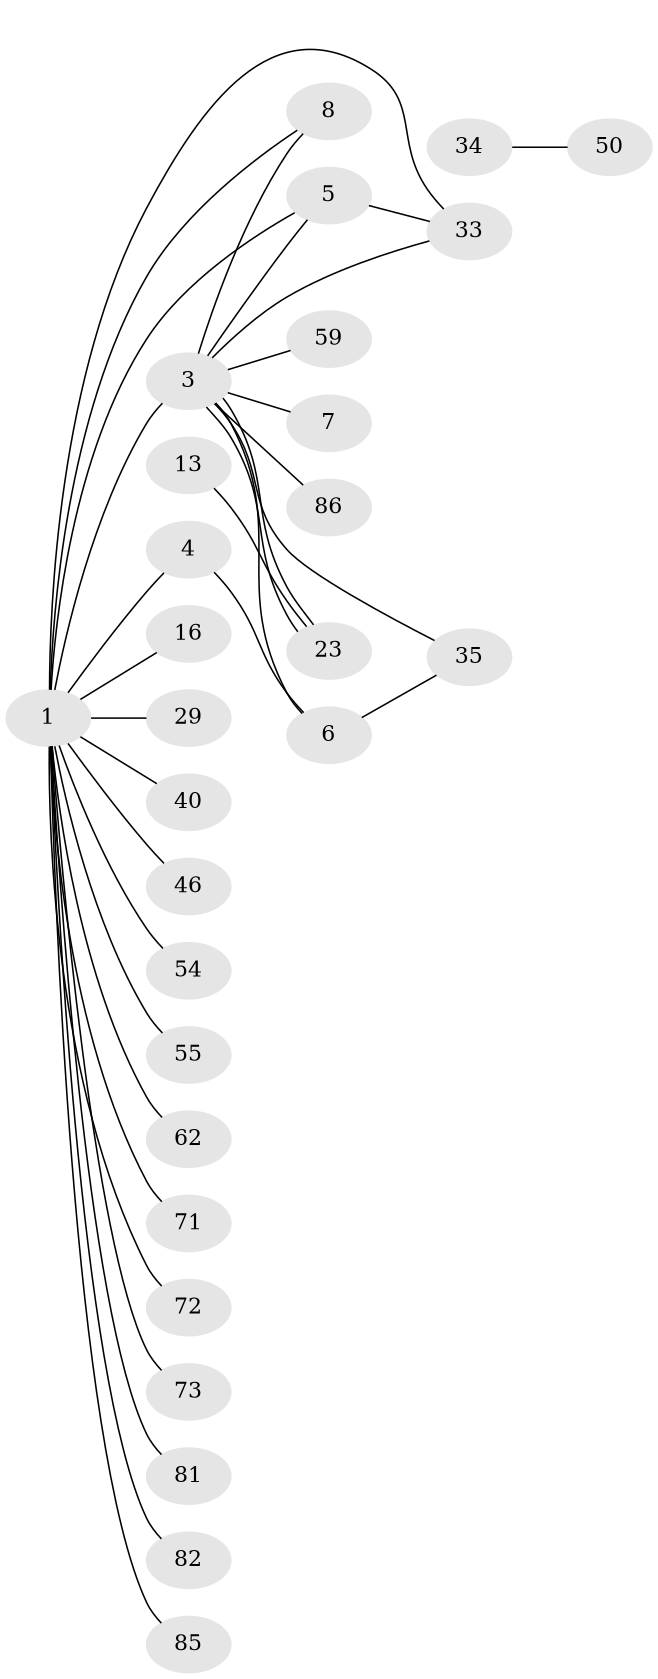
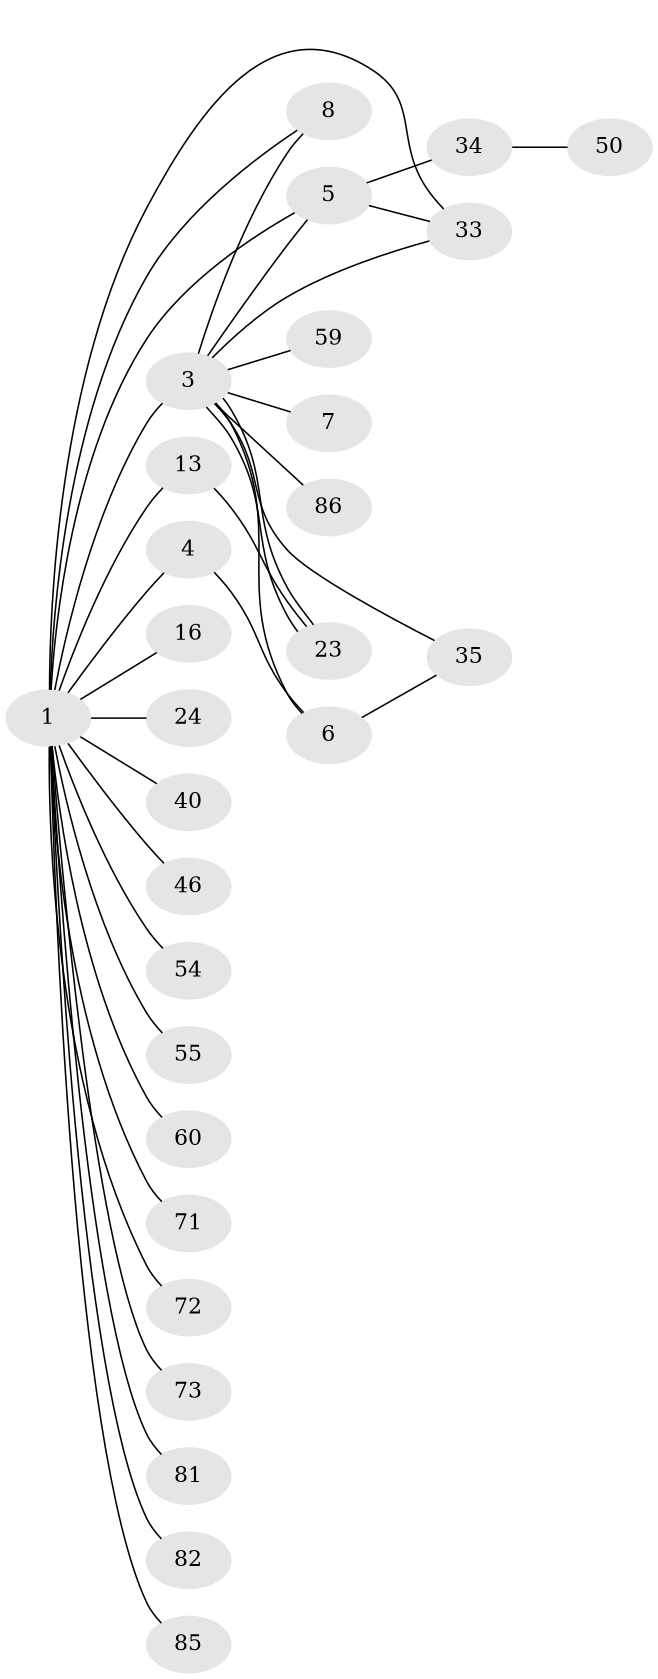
none -> (399, 171)
none -> (103, 585)
(189, 718) -> (189, 718)
(189, 1139) -> (189, 1139)
